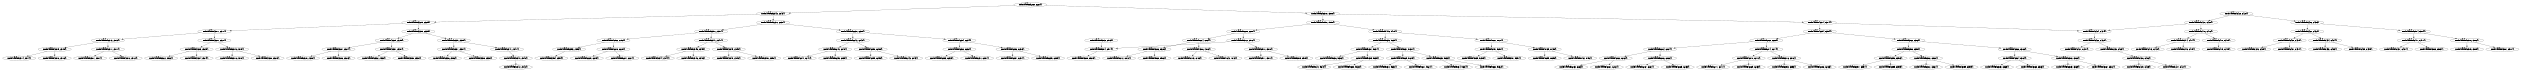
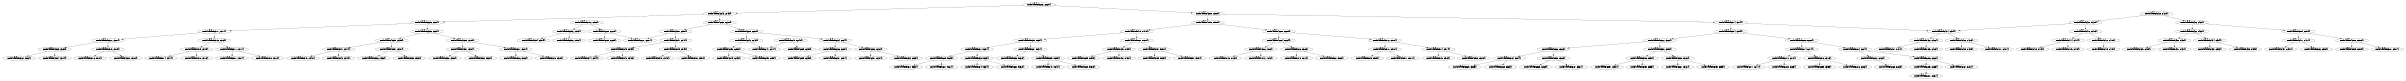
(663, 36) -> (658, 36)
none -> (569, 40)
(1101, 44) -> (1438, 53)
(845, 45) -> (755, 45)
(2125, 54) -> (1952, 36)
(516, 62) -> (339, 53)
(1612, 62) -> (1926, 71)
